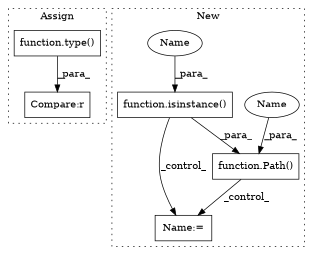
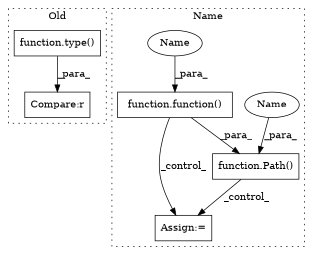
(57, 17) -> (57, 17)
(208, 17) -> (208, 17)
(175, 105) -> (175, 105)
(183, 228) -> (183, 228)
